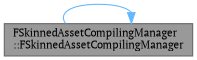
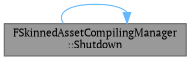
(98, 40) -> (95, 40)
